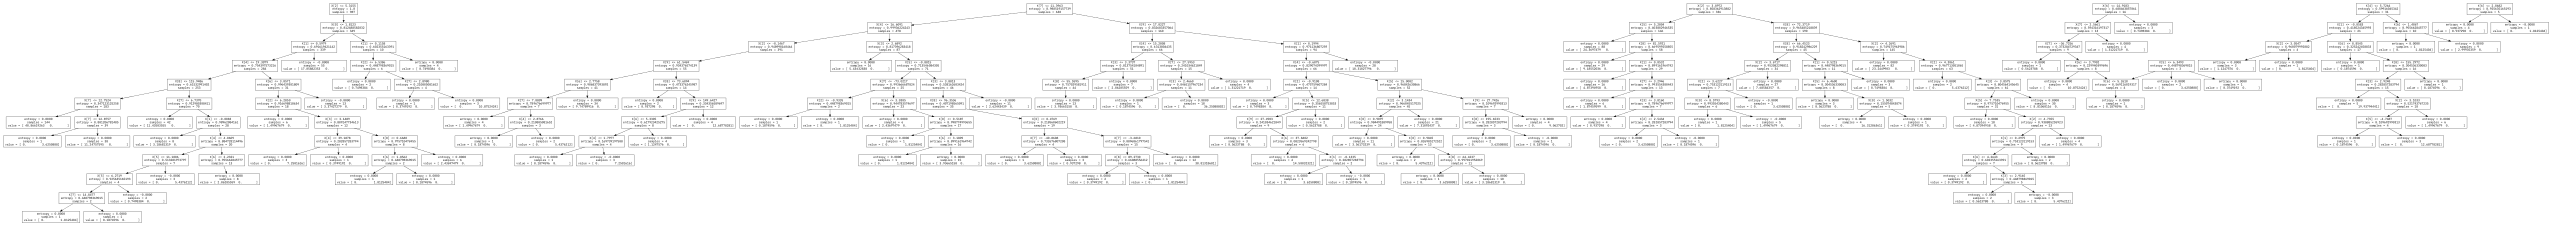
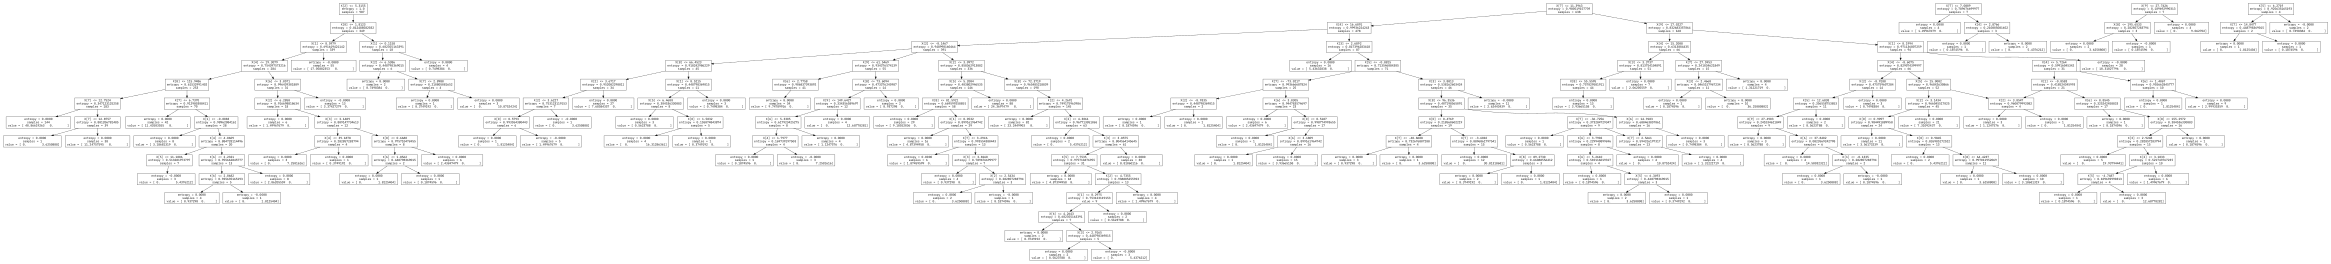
(1796, 36) -> (813, 56)
(2074, 37) -> (1614, 132)
none -> (947, 56)
(2145, 75) -> (1618, 169)
(560, 94) -> none
(1441, 94) -> (1968, 94)
none -> (1539, 113)
(2013, 141) -> (1089, 198)
(139, 169) -> none
none -> (222, 169)
